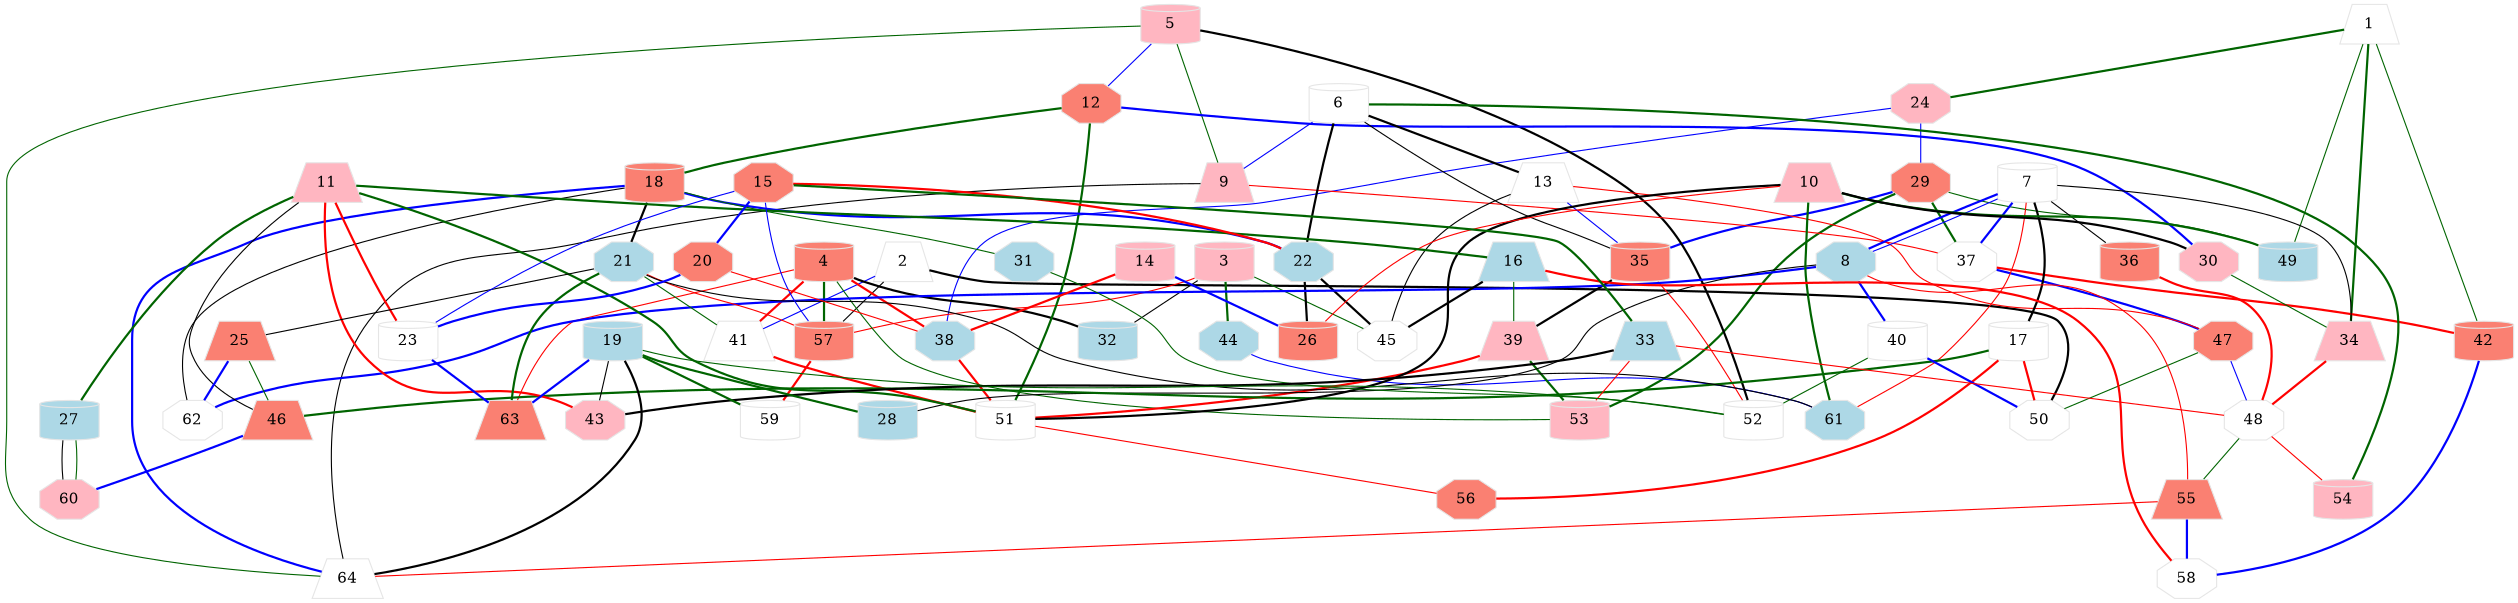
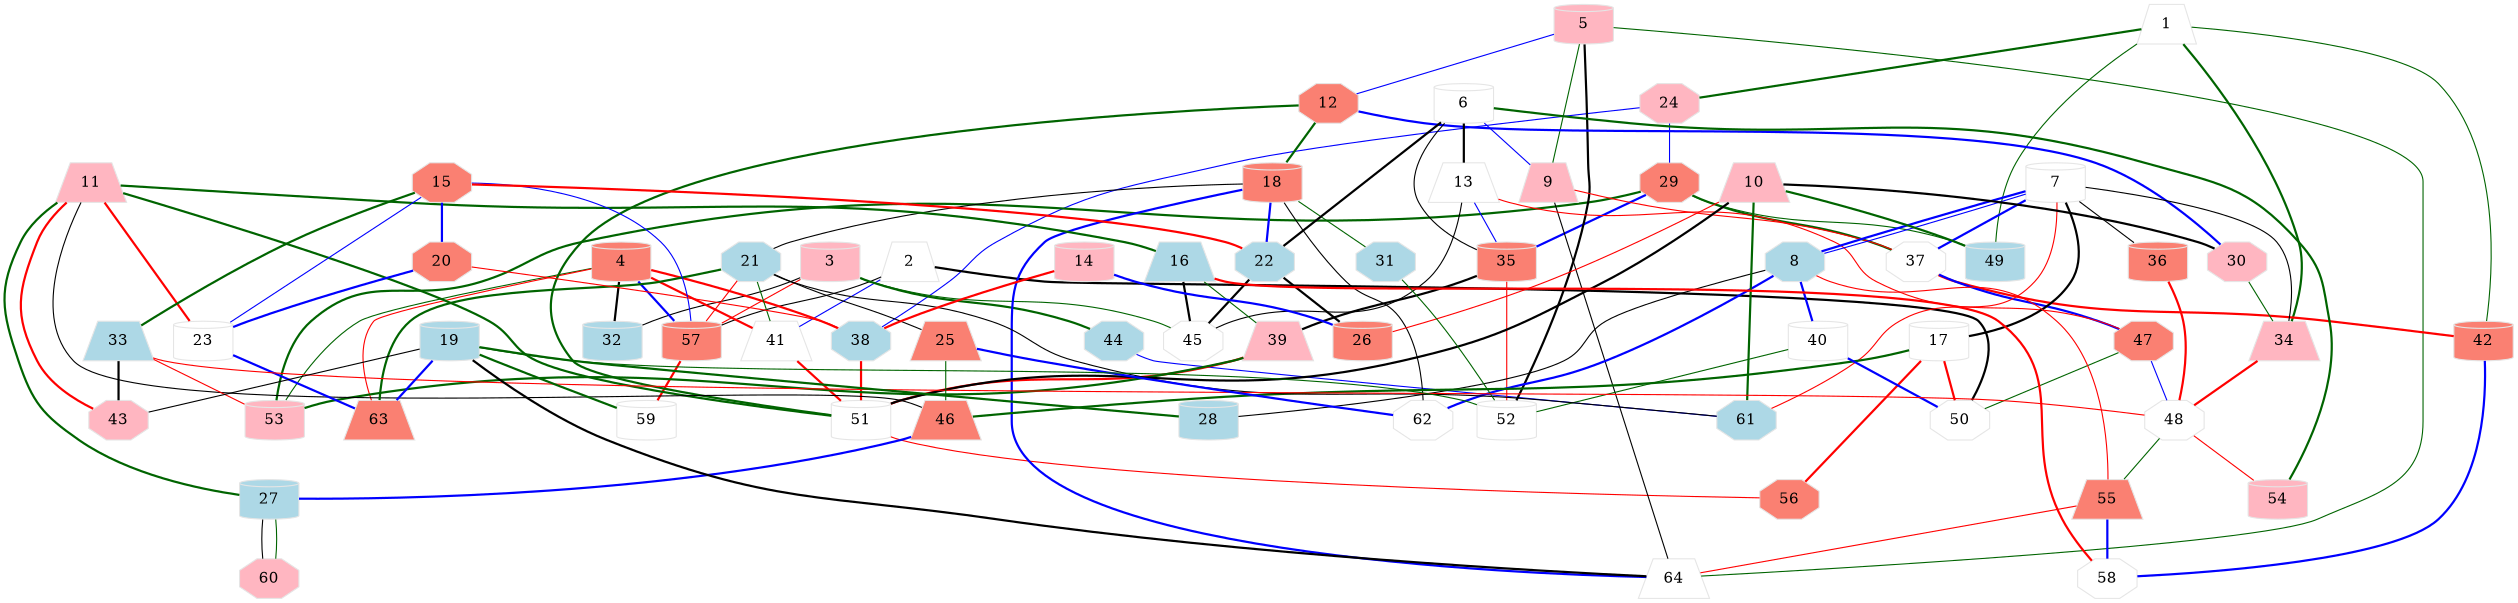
(639, 222) -> (1018, 199)
(824, 308) -> (656, 301)
(170, 463) -> (607, 486)
